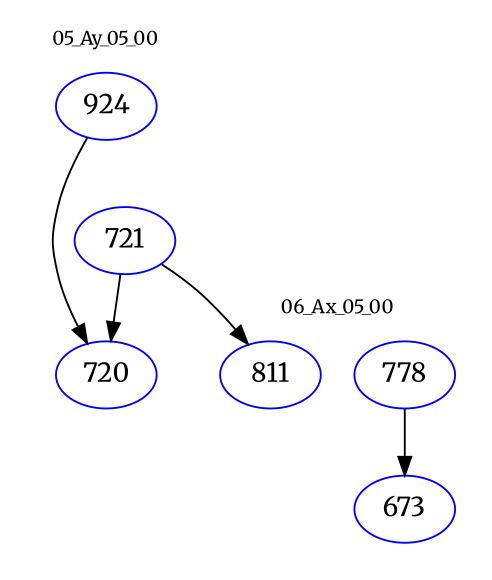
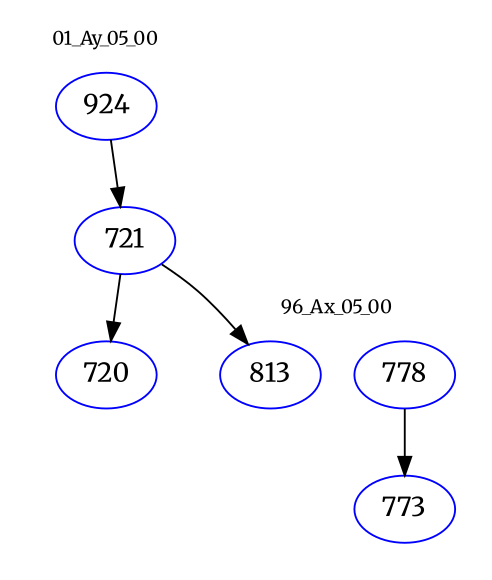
(106, 40) -> (106, 40)
(53, 231) -> (114, 164)
(338, 309) -> (338, 309)
(270, 375) -> (270, 375)
(405, 509) -> (405, 509)
